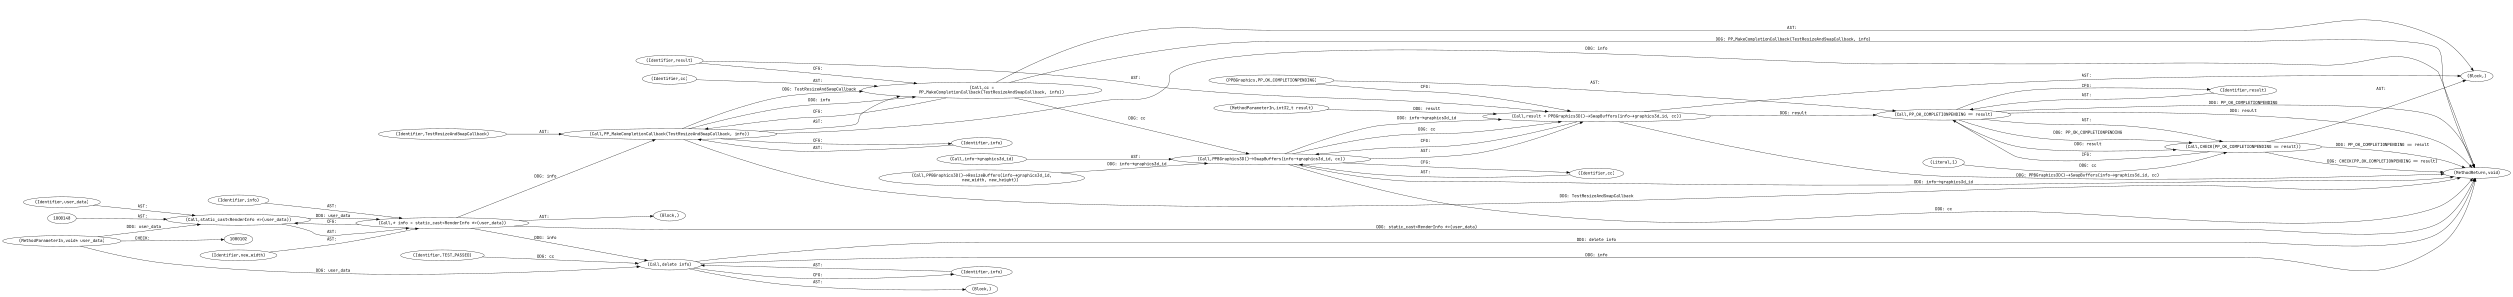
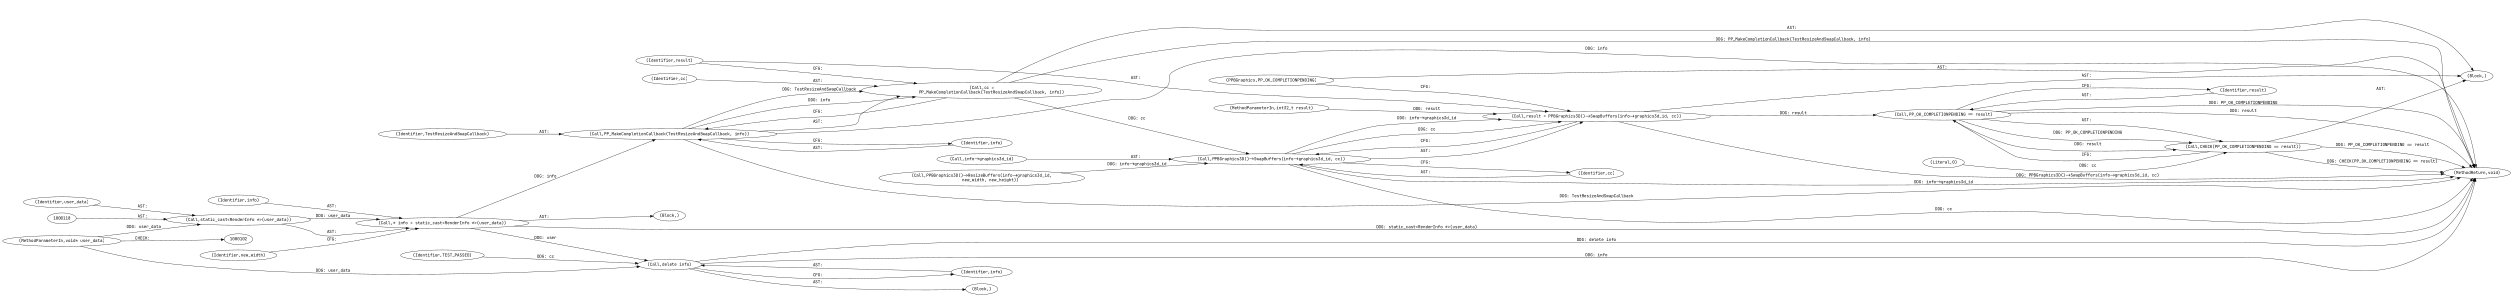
(1613, 92) -> (1931, 70)
(1944, 162) -> (1944, 162)
(62, 218) -> (62, 218)
(328, 224) -> none
(546, 238) -> (546, 238)
(333, 239) -> (333, 239)
